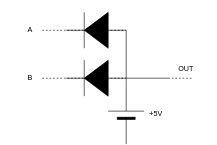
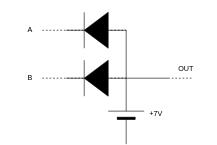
(156, 114) -> (156, 114)
